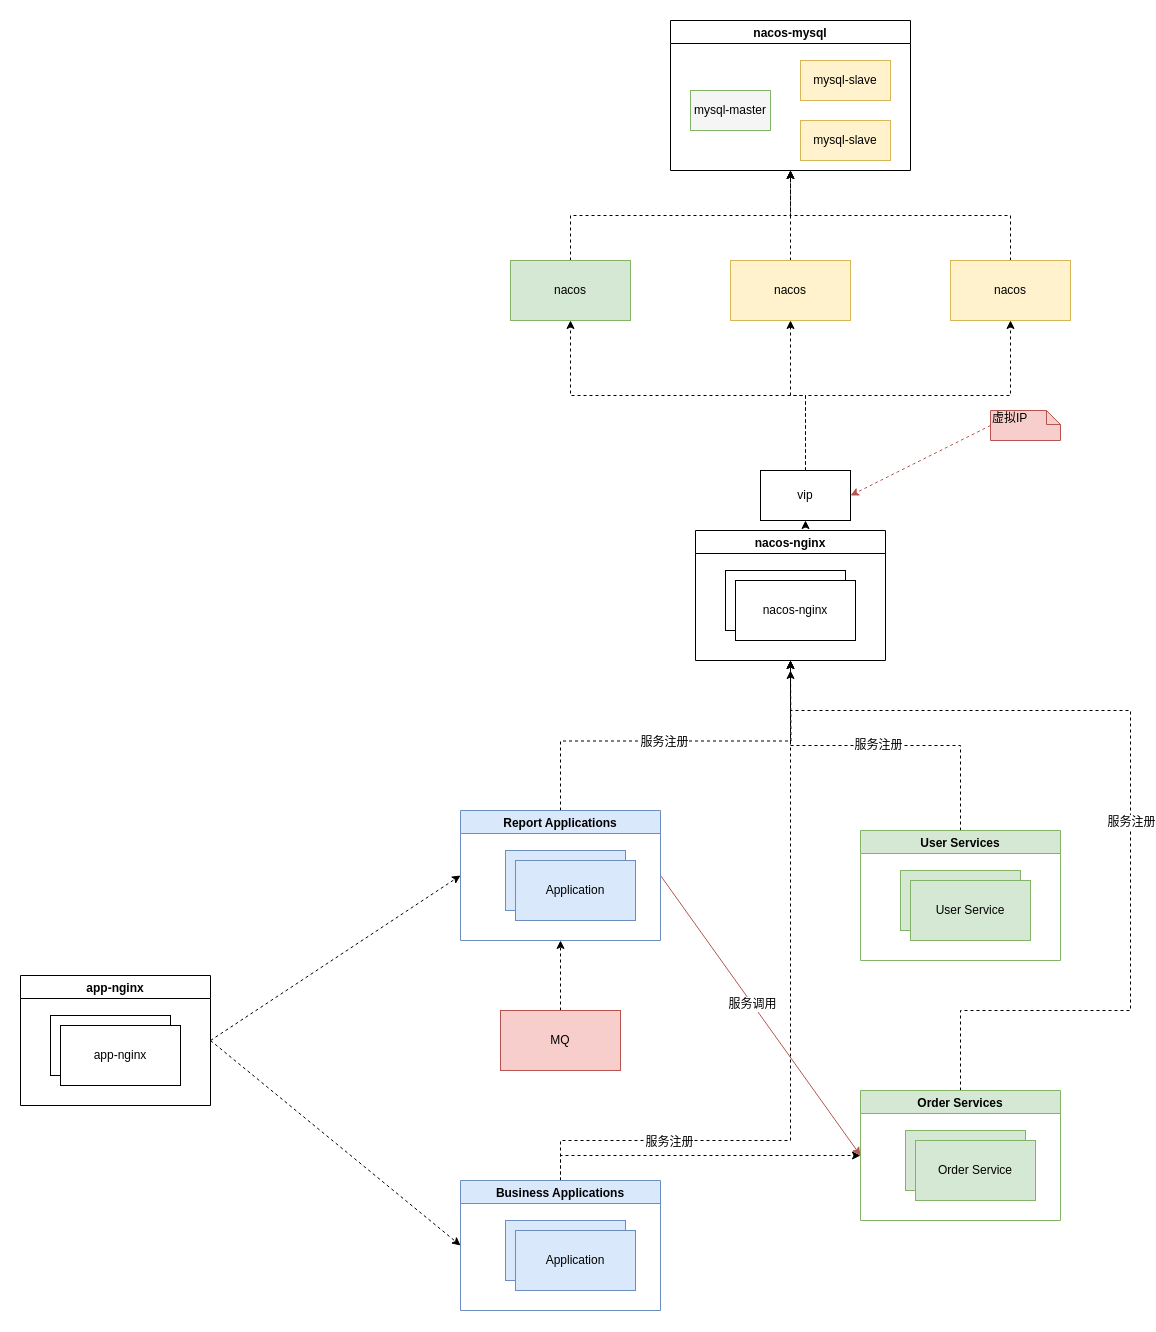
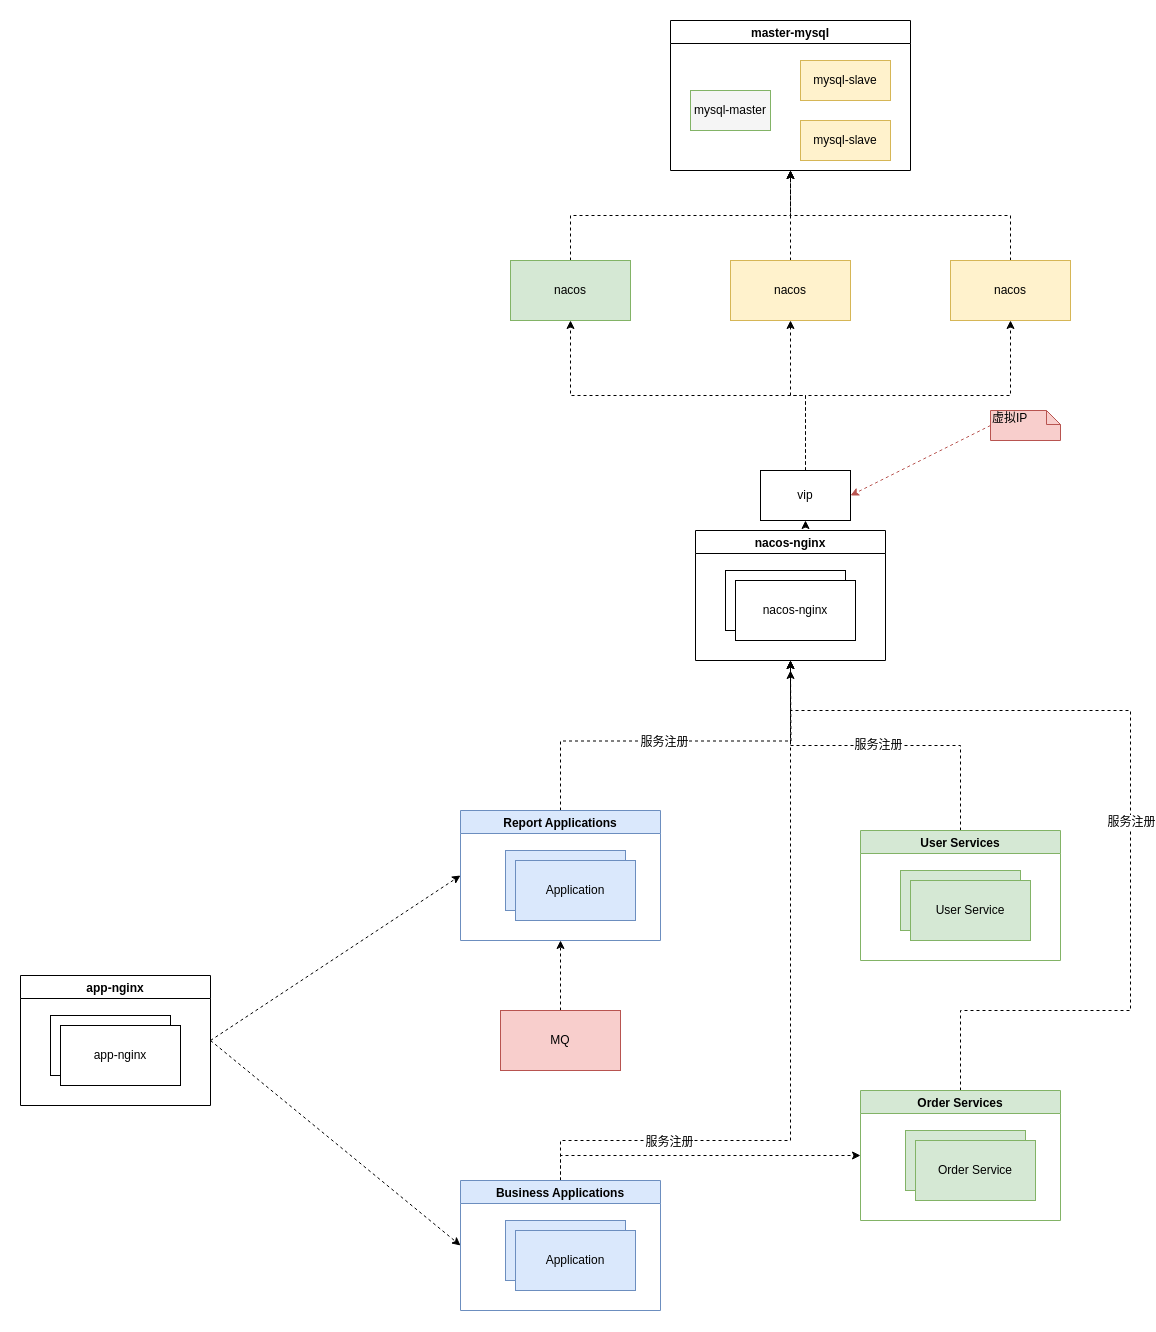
(790, 33) -> (790, 33)
(759, 1013) -> none
